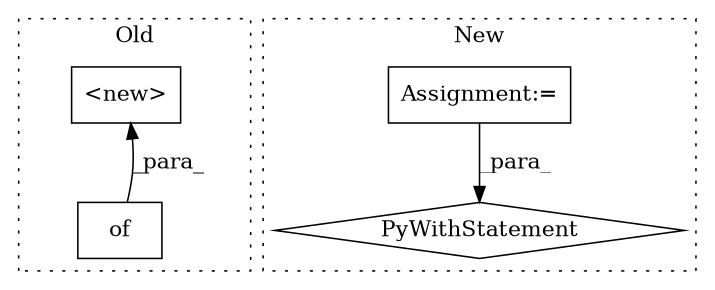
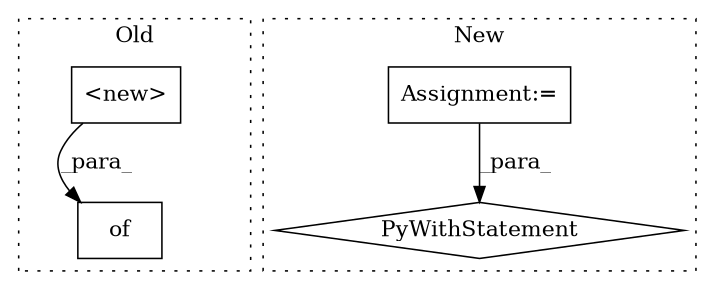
(133, 171) -> (59, 154)
